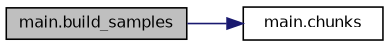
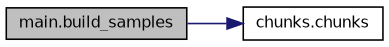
(313, 24) -> (313, 24)
